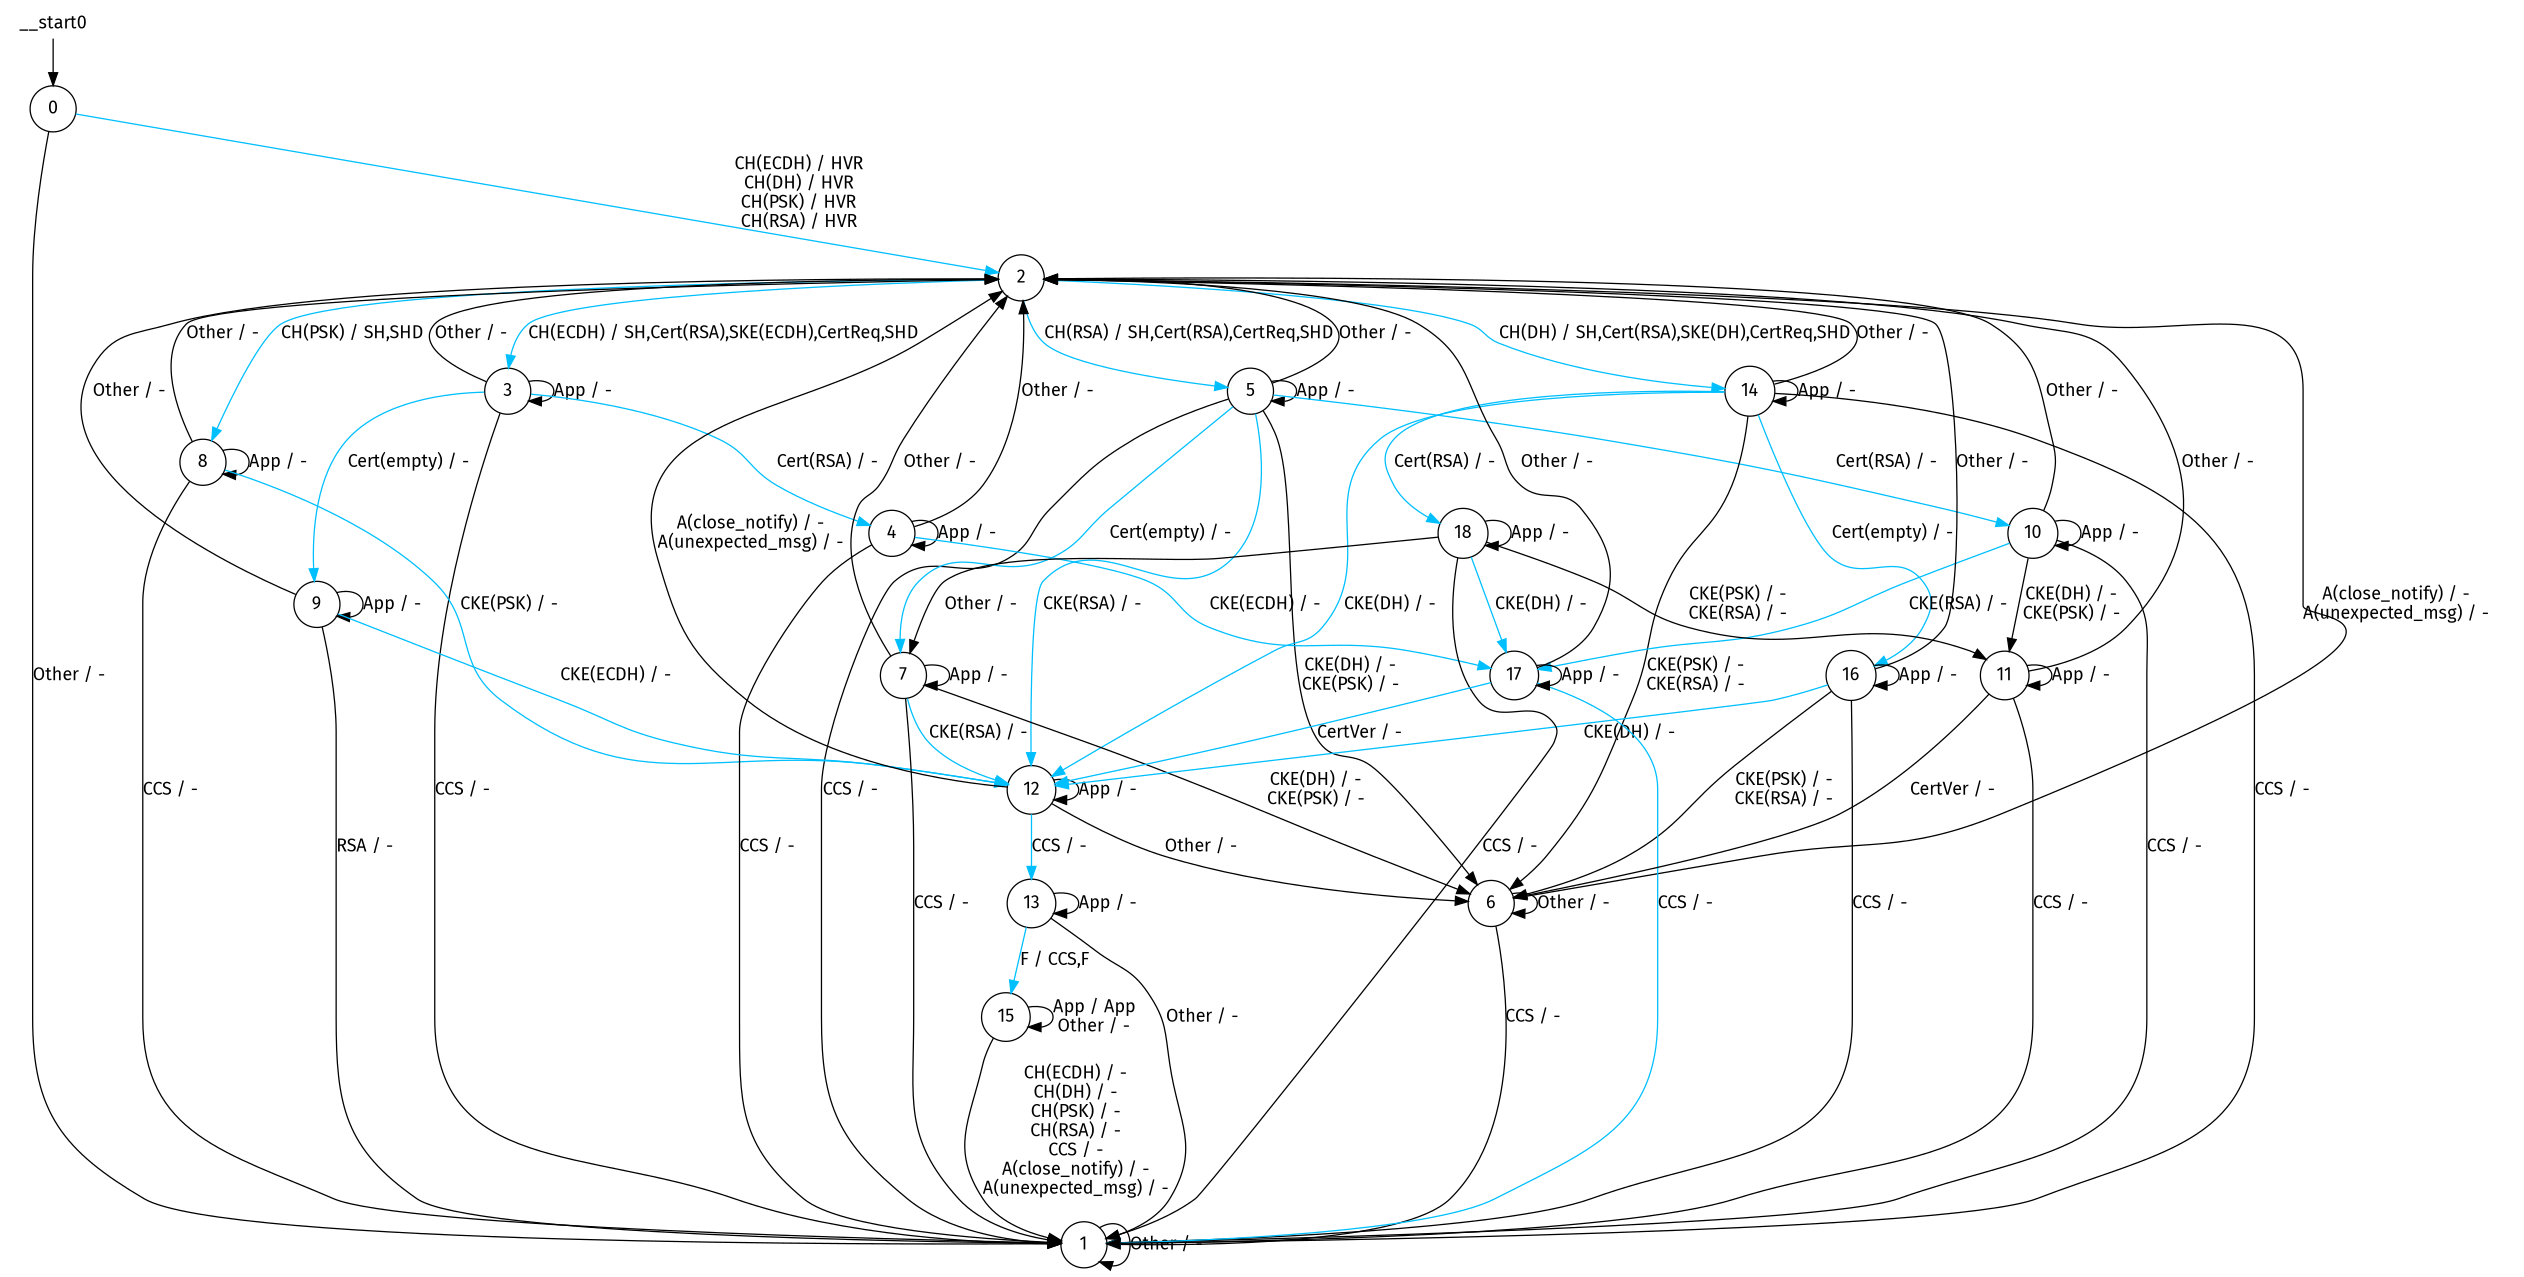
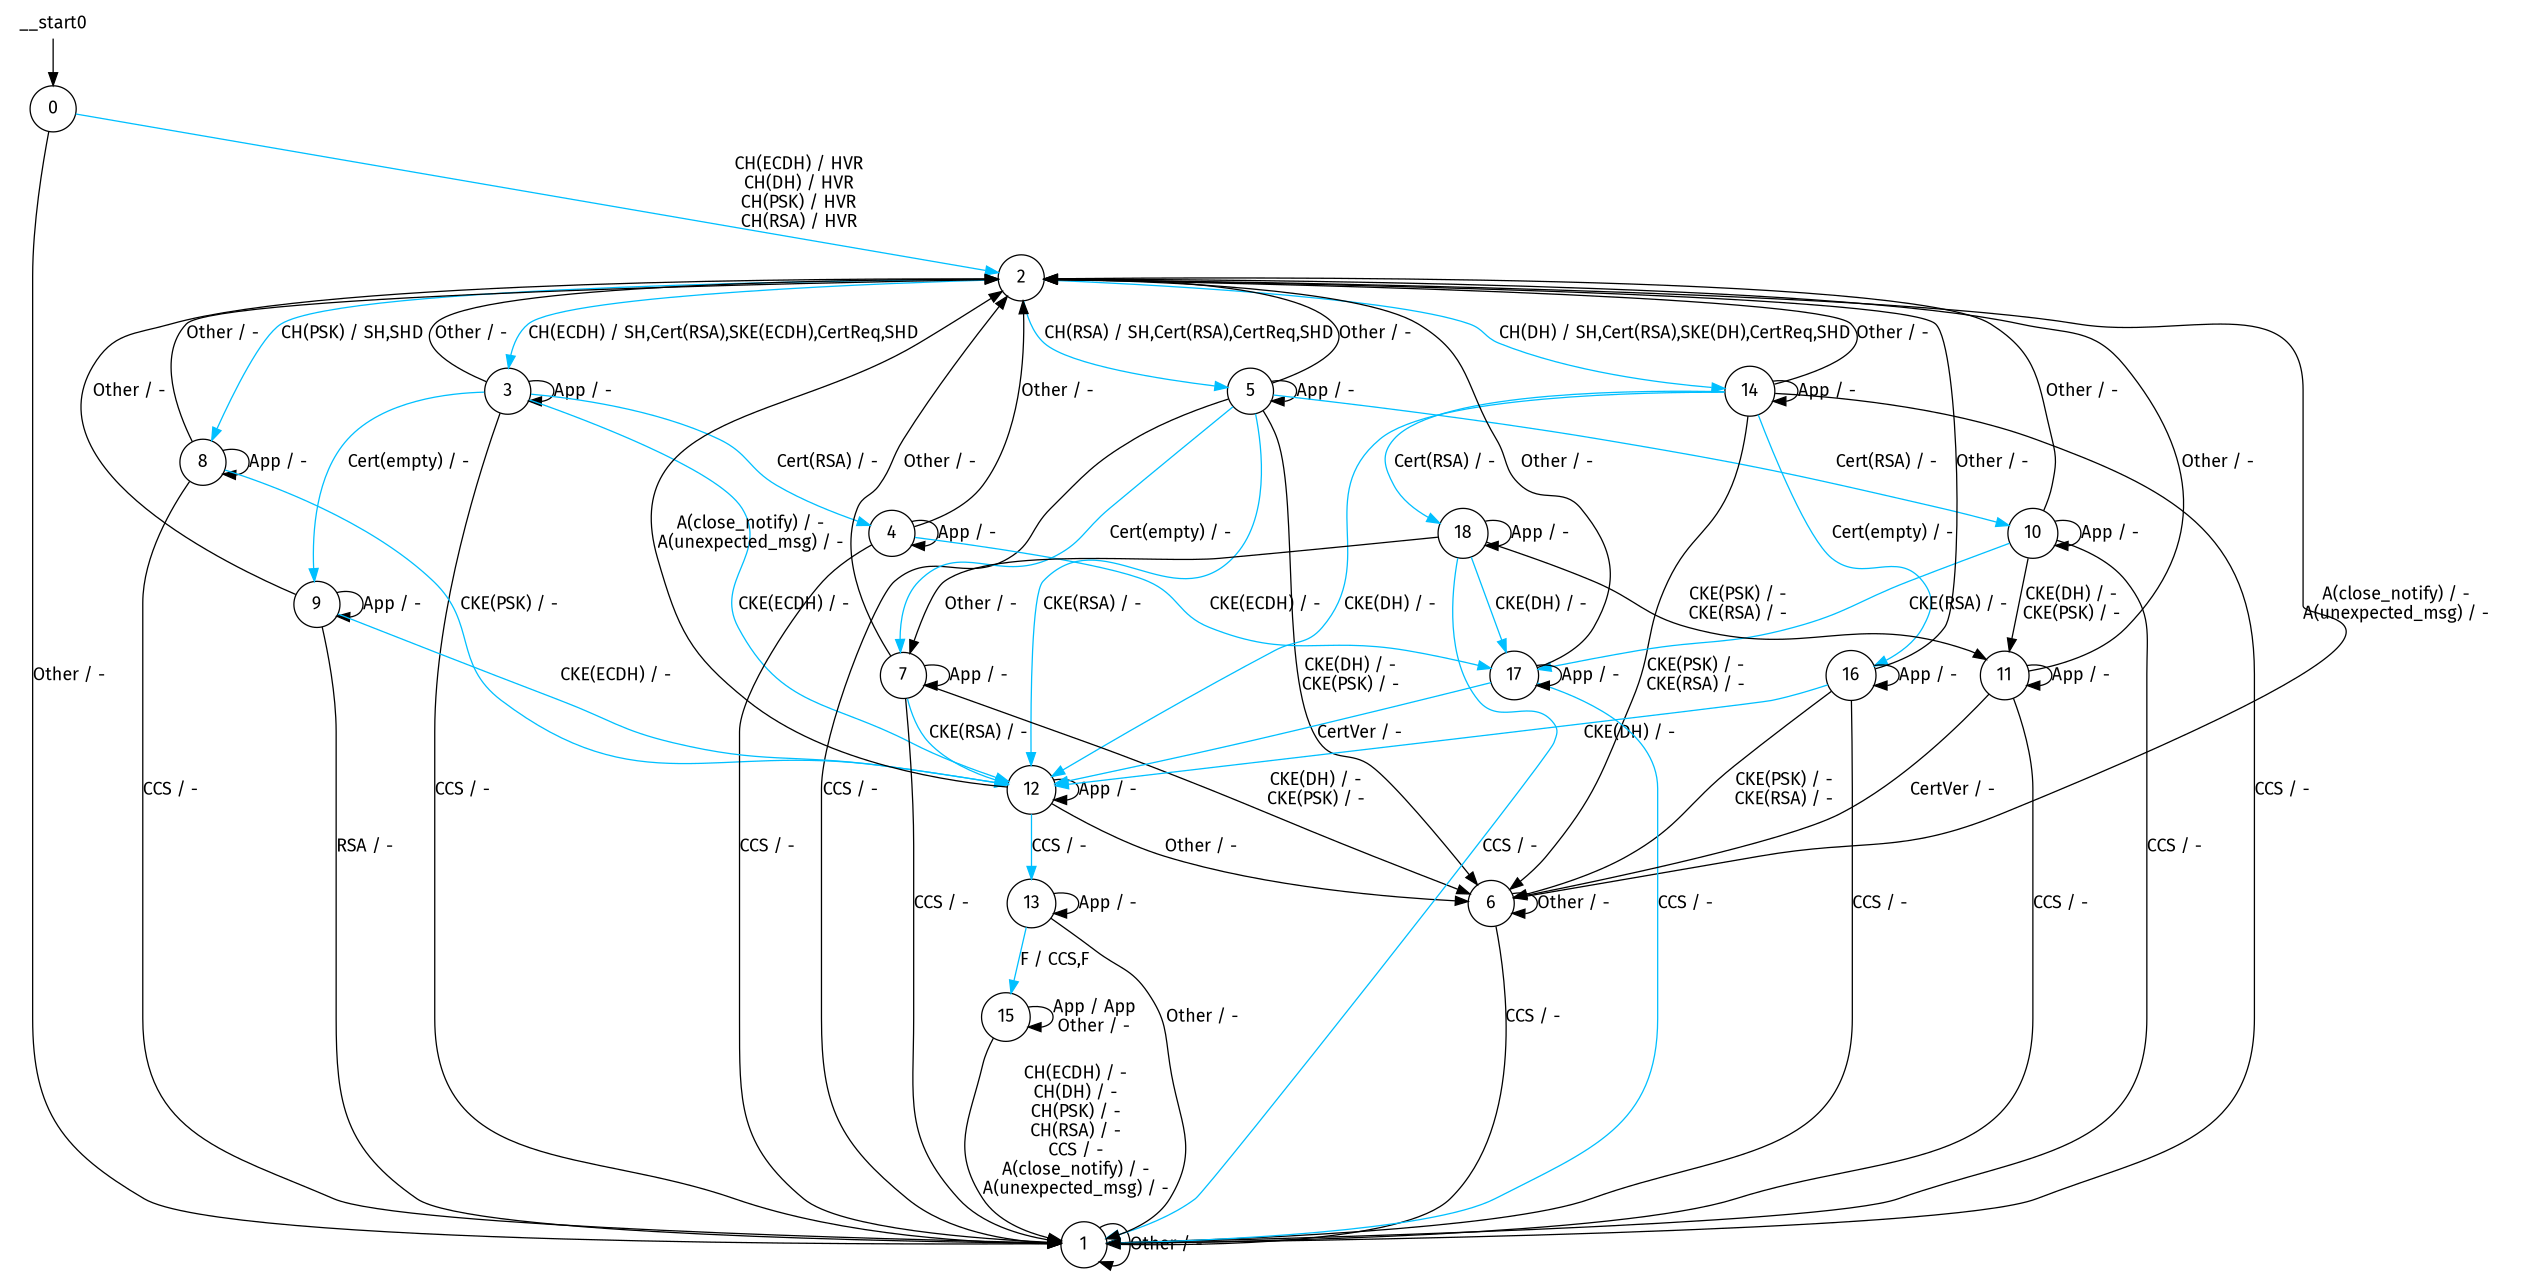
none -> (732, 599)
(1429, 907) -> (1429, 907)
